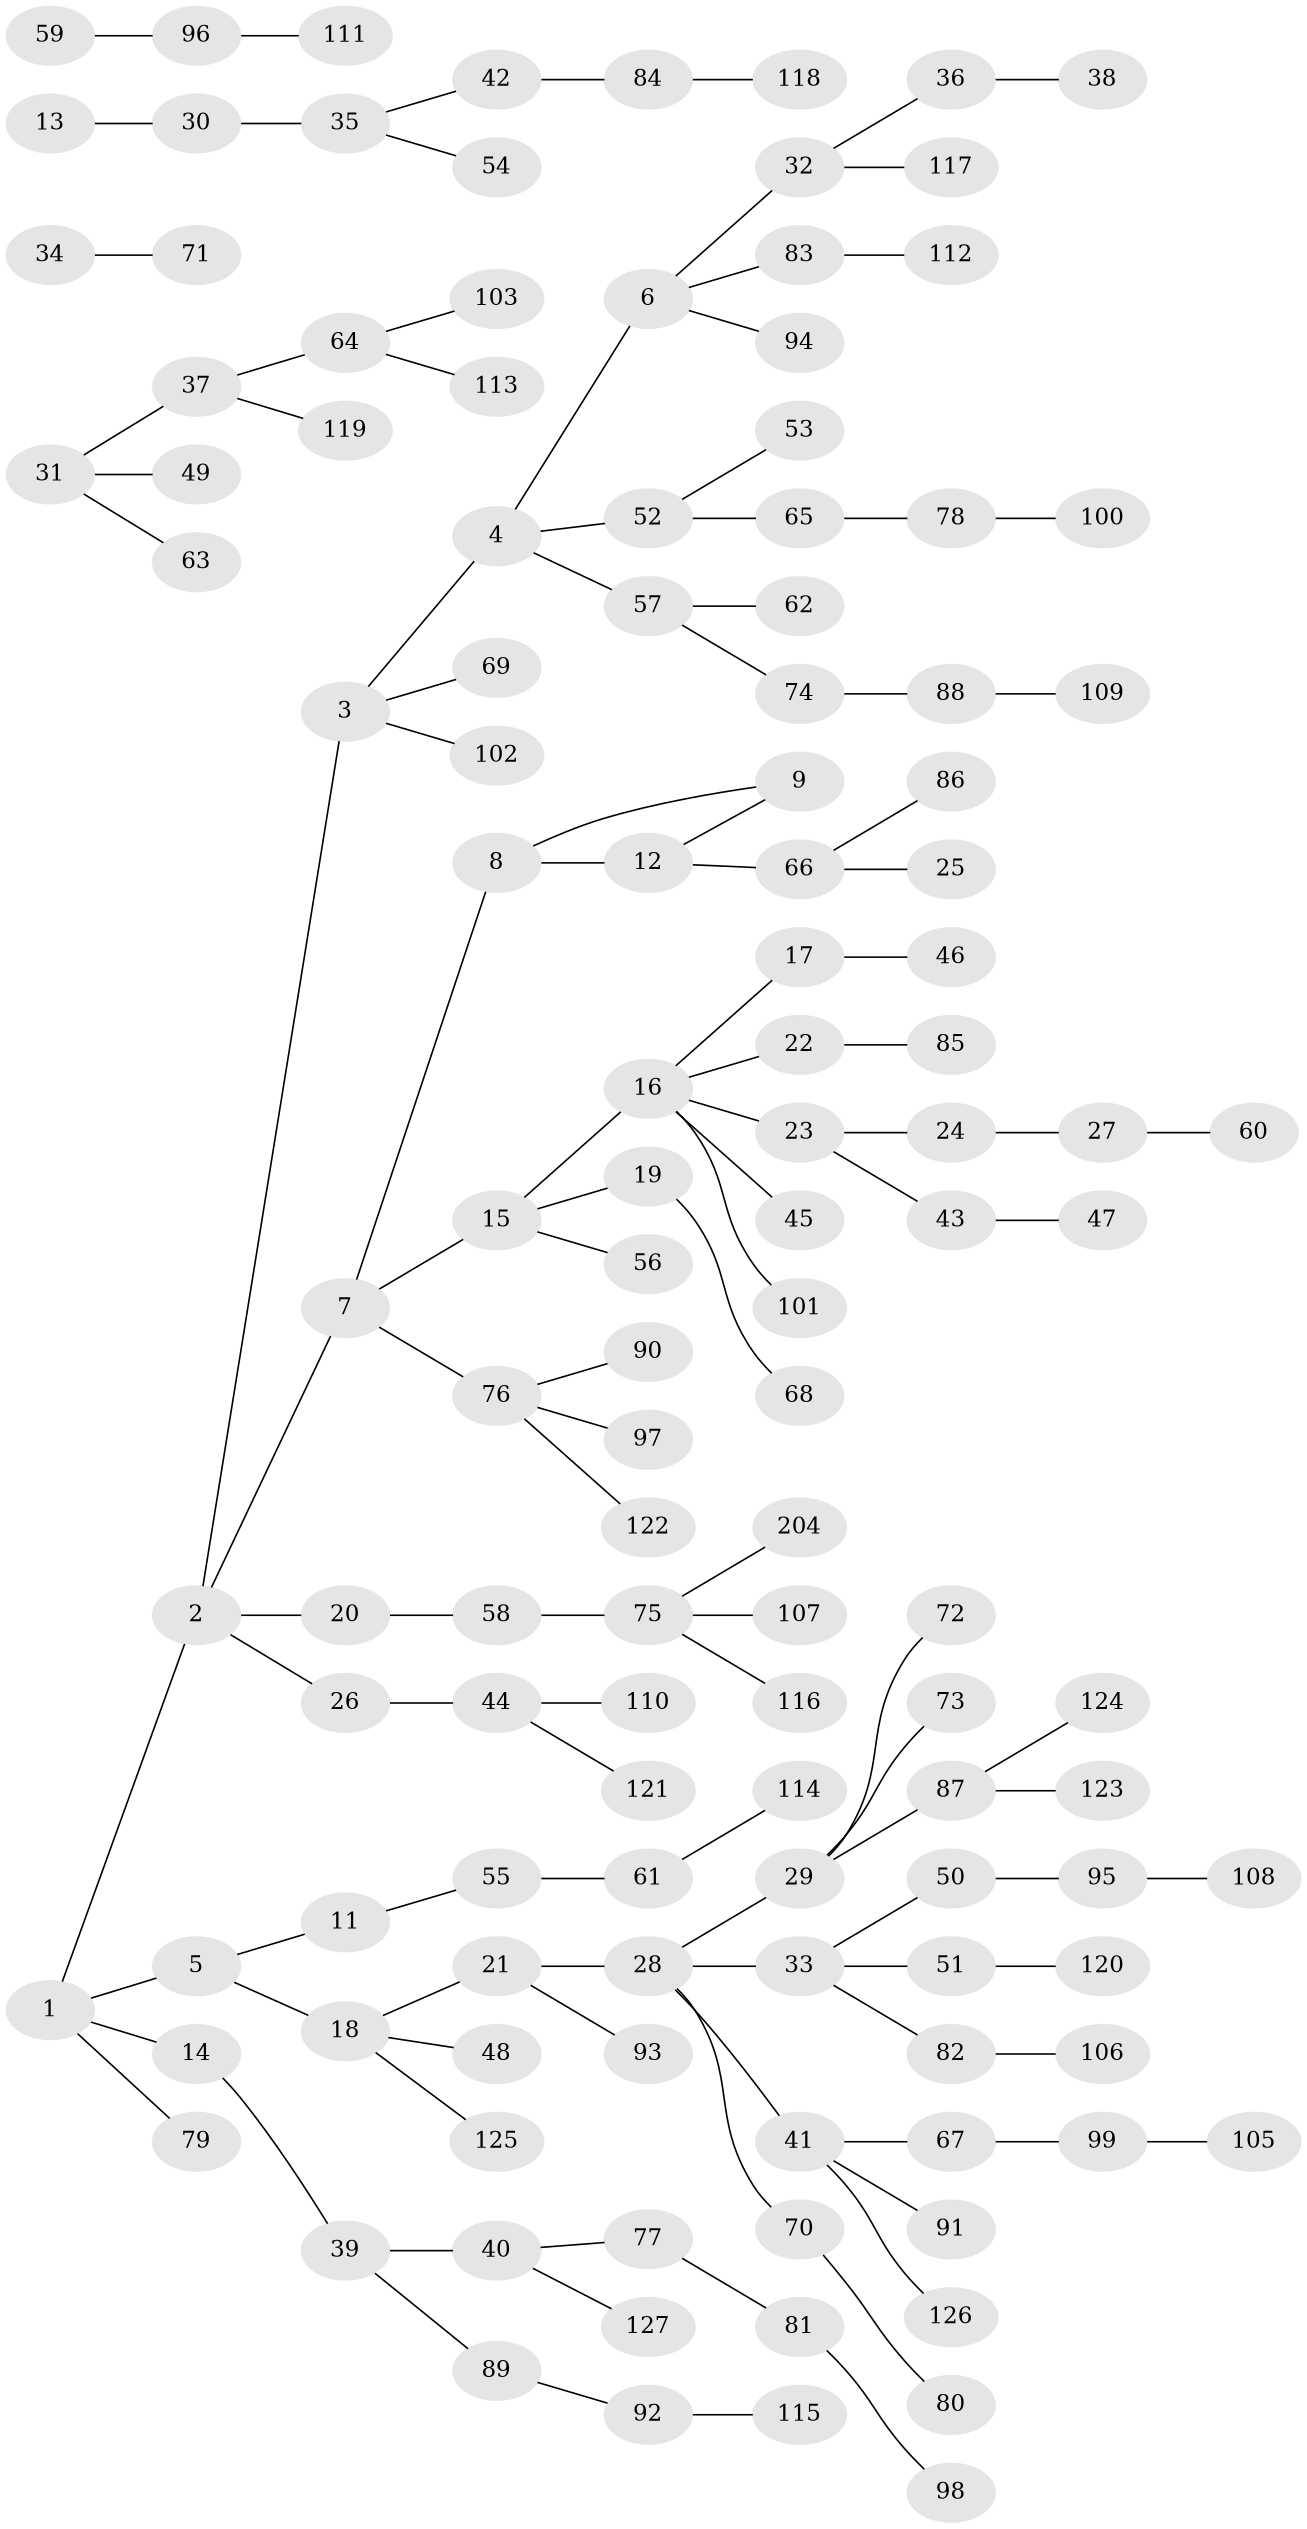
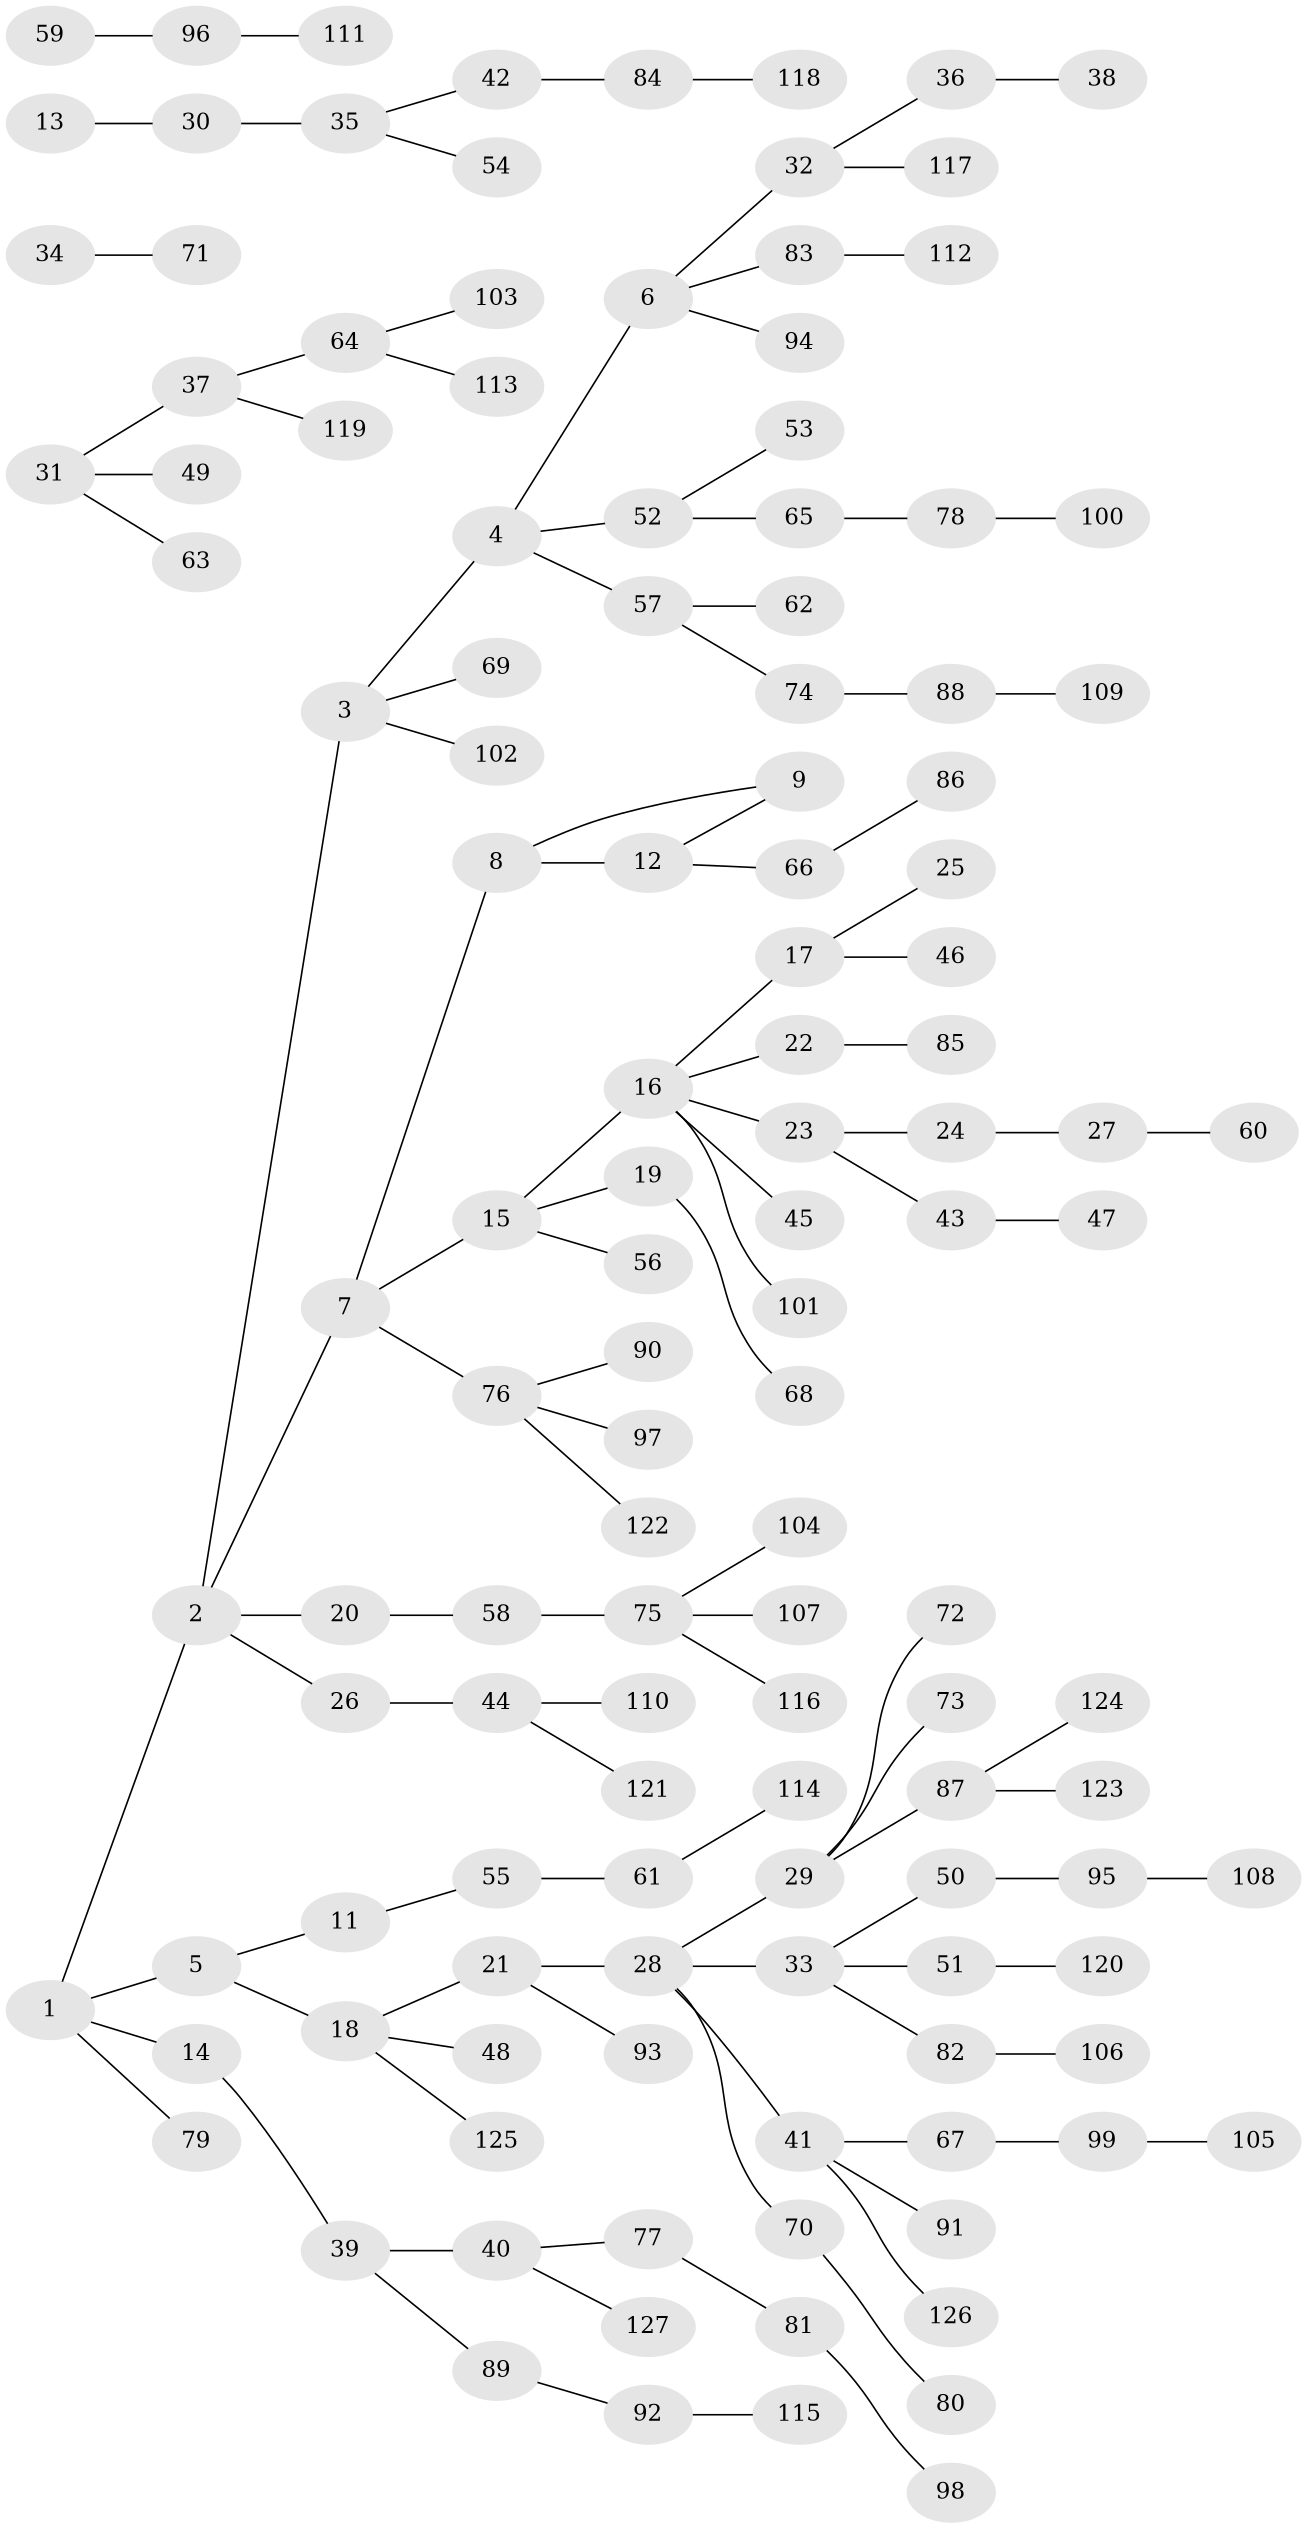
(876, 869) -> (876, 913)
(800, 1528) -> (800, 1528)
